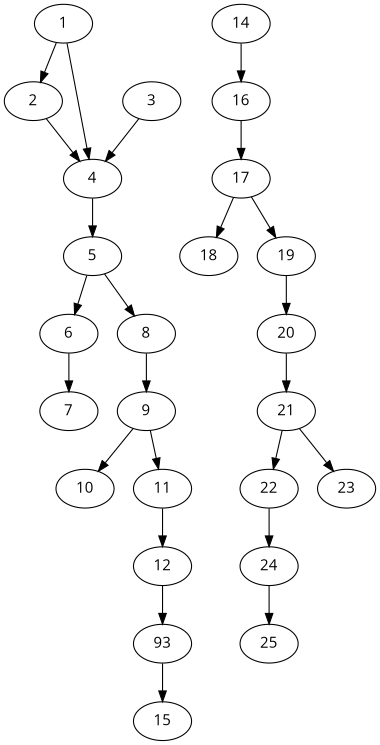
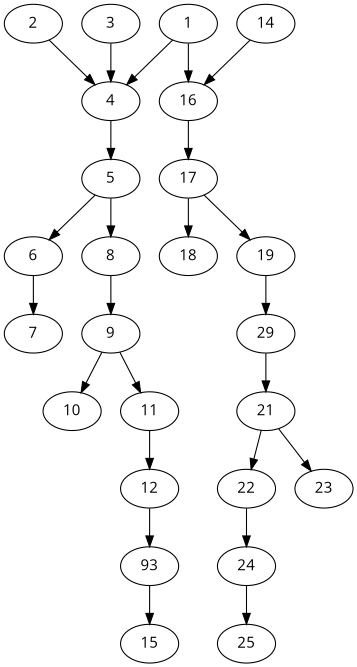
(50, 57) -> (188, 57)
(286, 334) -> (266, 334)
